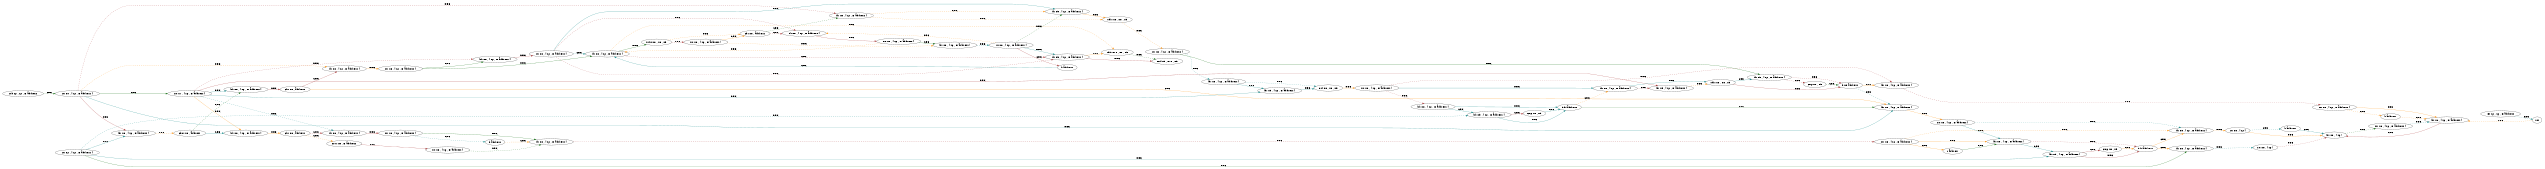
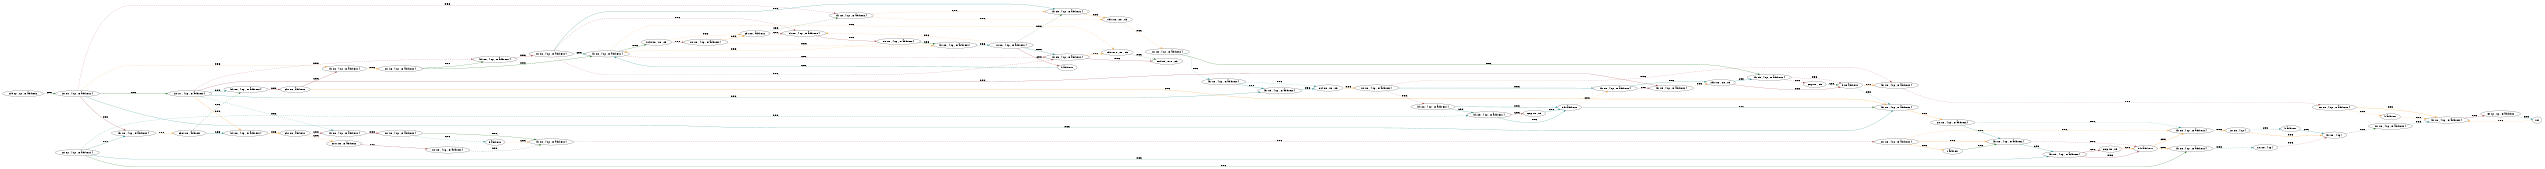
(2395, 136) -> (2473, 117)
